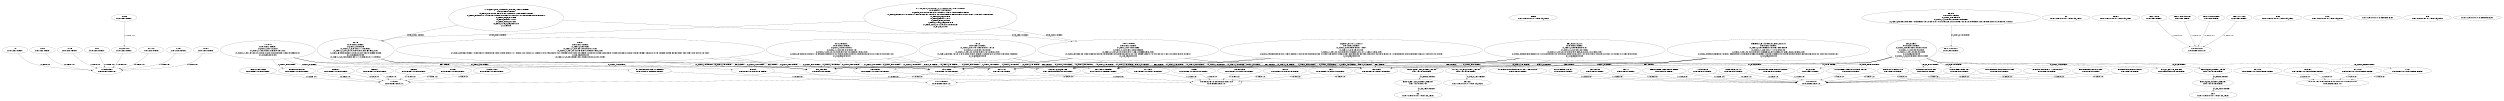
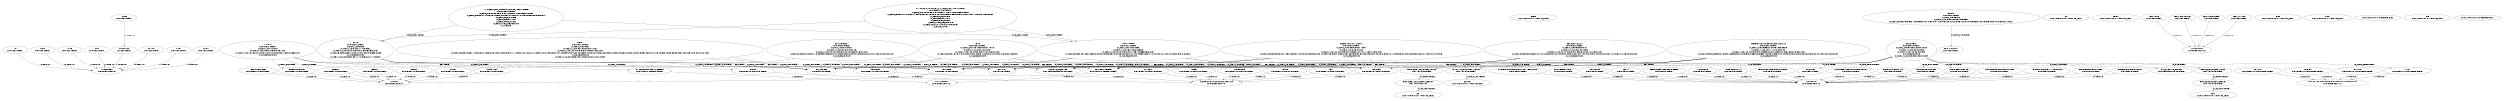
(124, 51) -> (124, 51)
